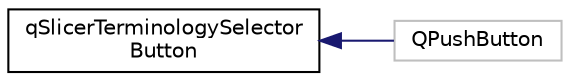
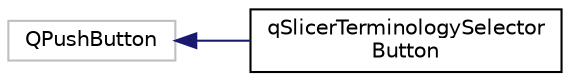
(367, 41) -> (224, 41)
